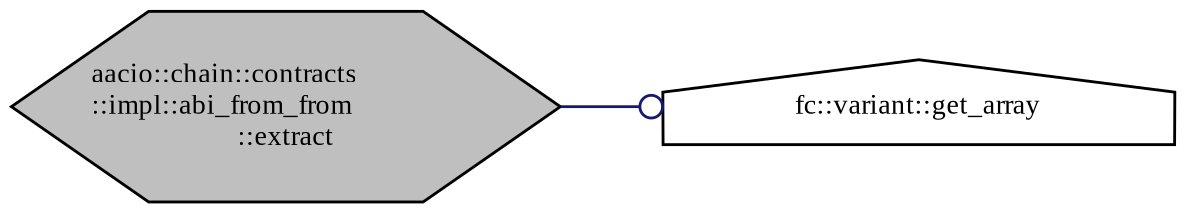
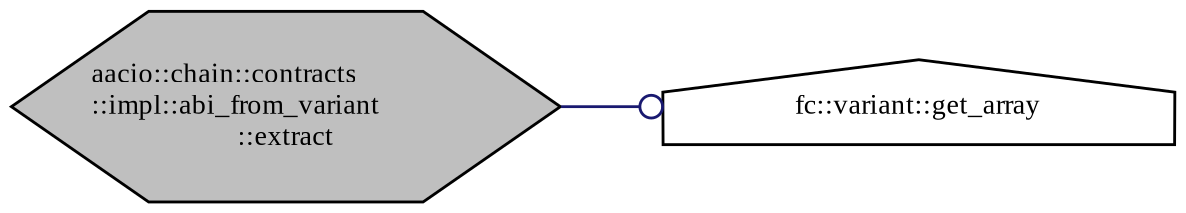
(286, 107) -> (286, 107)
